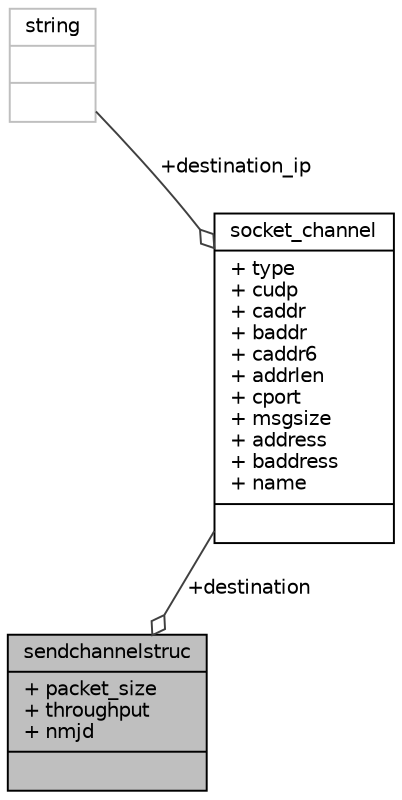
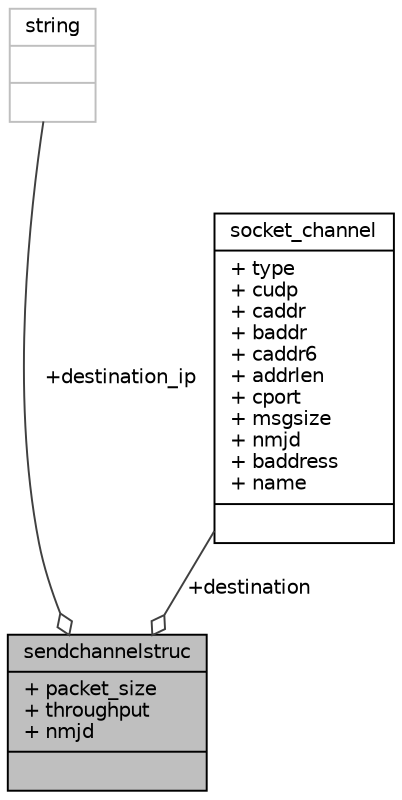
(149, 169) -> (24, 369)
(279, 441) -> (266, 441)
